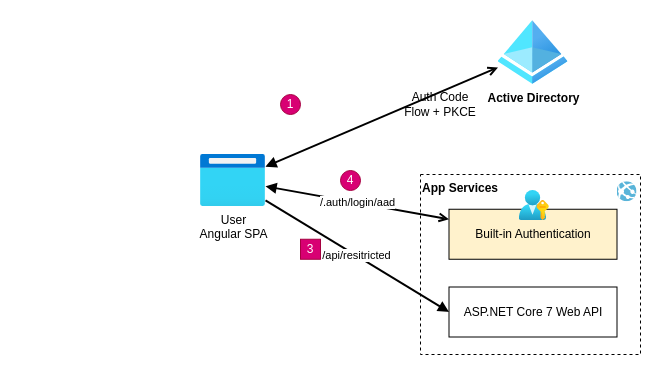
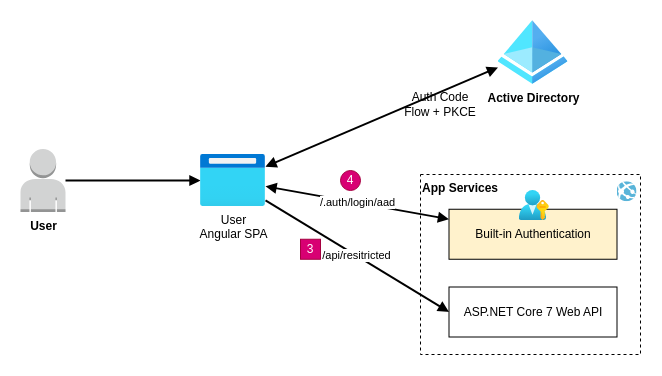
(489, 71) -> (487, 72)
(291, 105) -> none
none -> (43, 181)
none -> (128, 181)
(439, 217) -> (437, 217)
